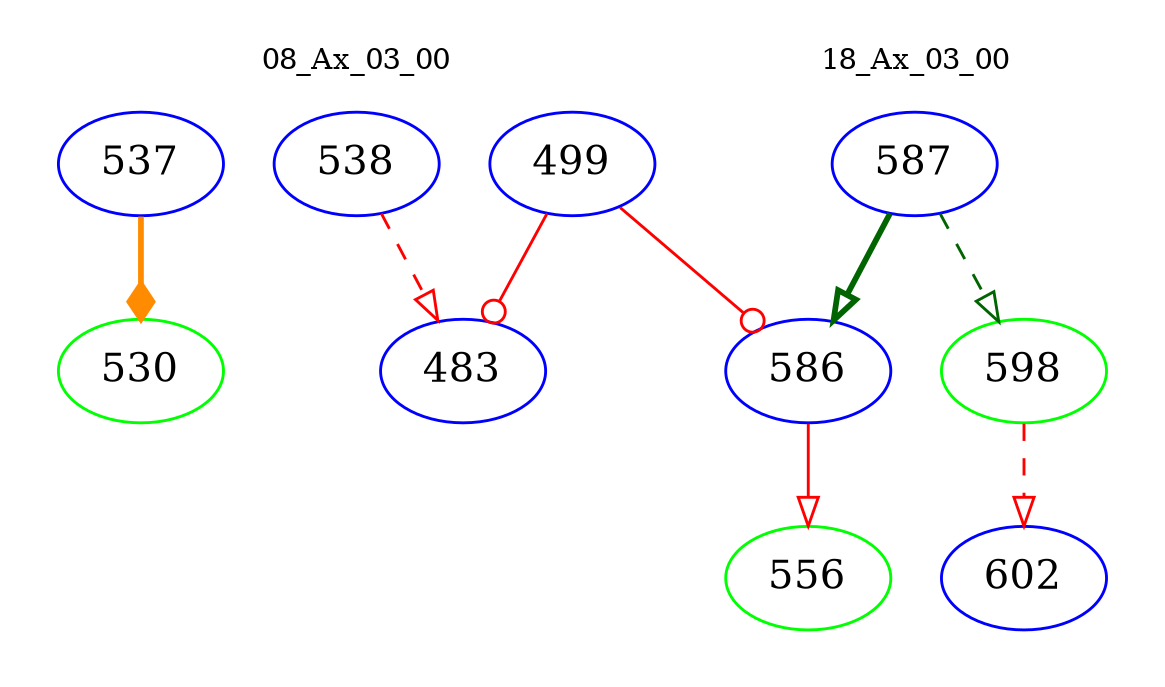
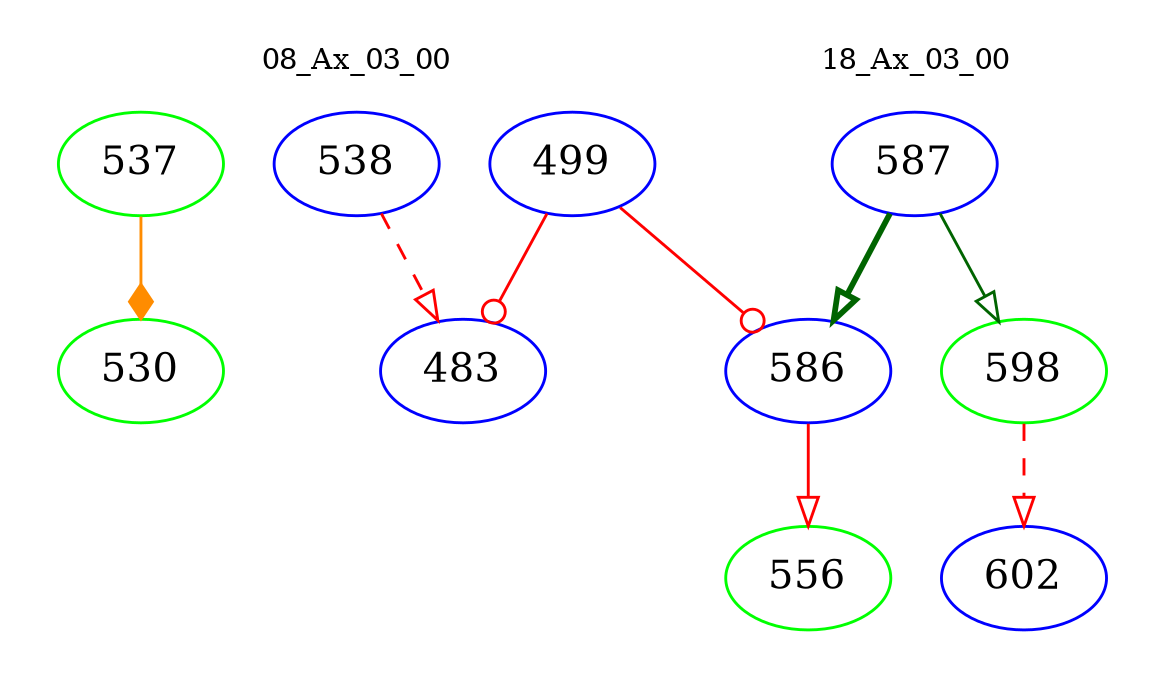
(141, 164) -> (141, 164)
(141, 251) -> (141, 251)
(962, 255) -> (962, 255)
